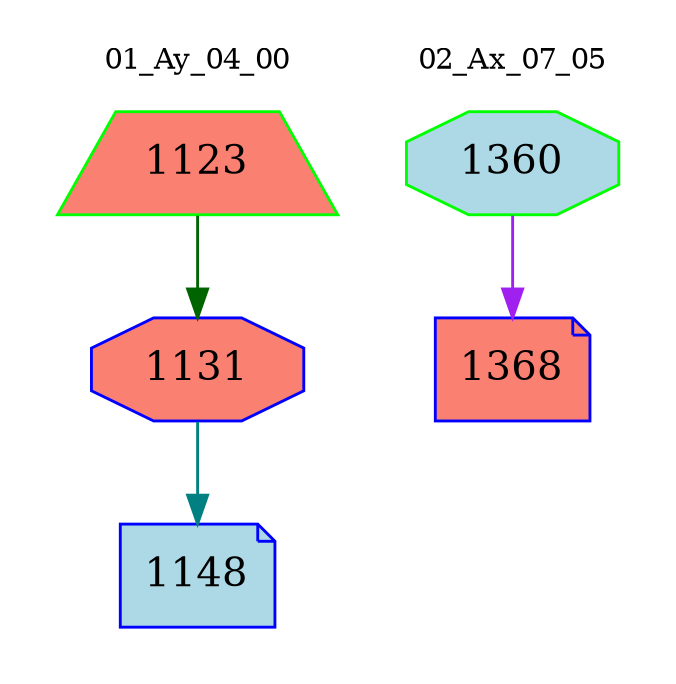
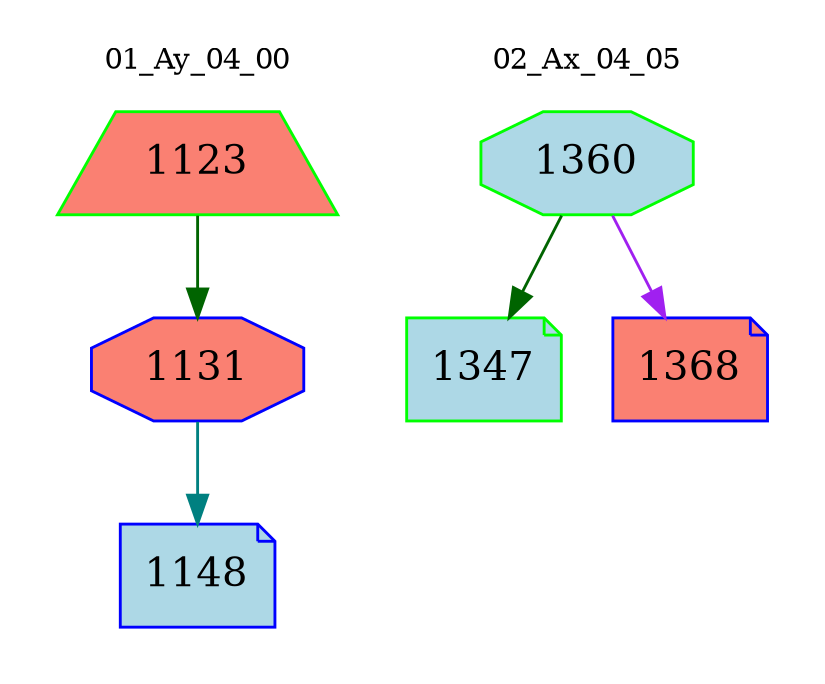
(513, 62) -> (587, 62)
none -> (484, 369)
